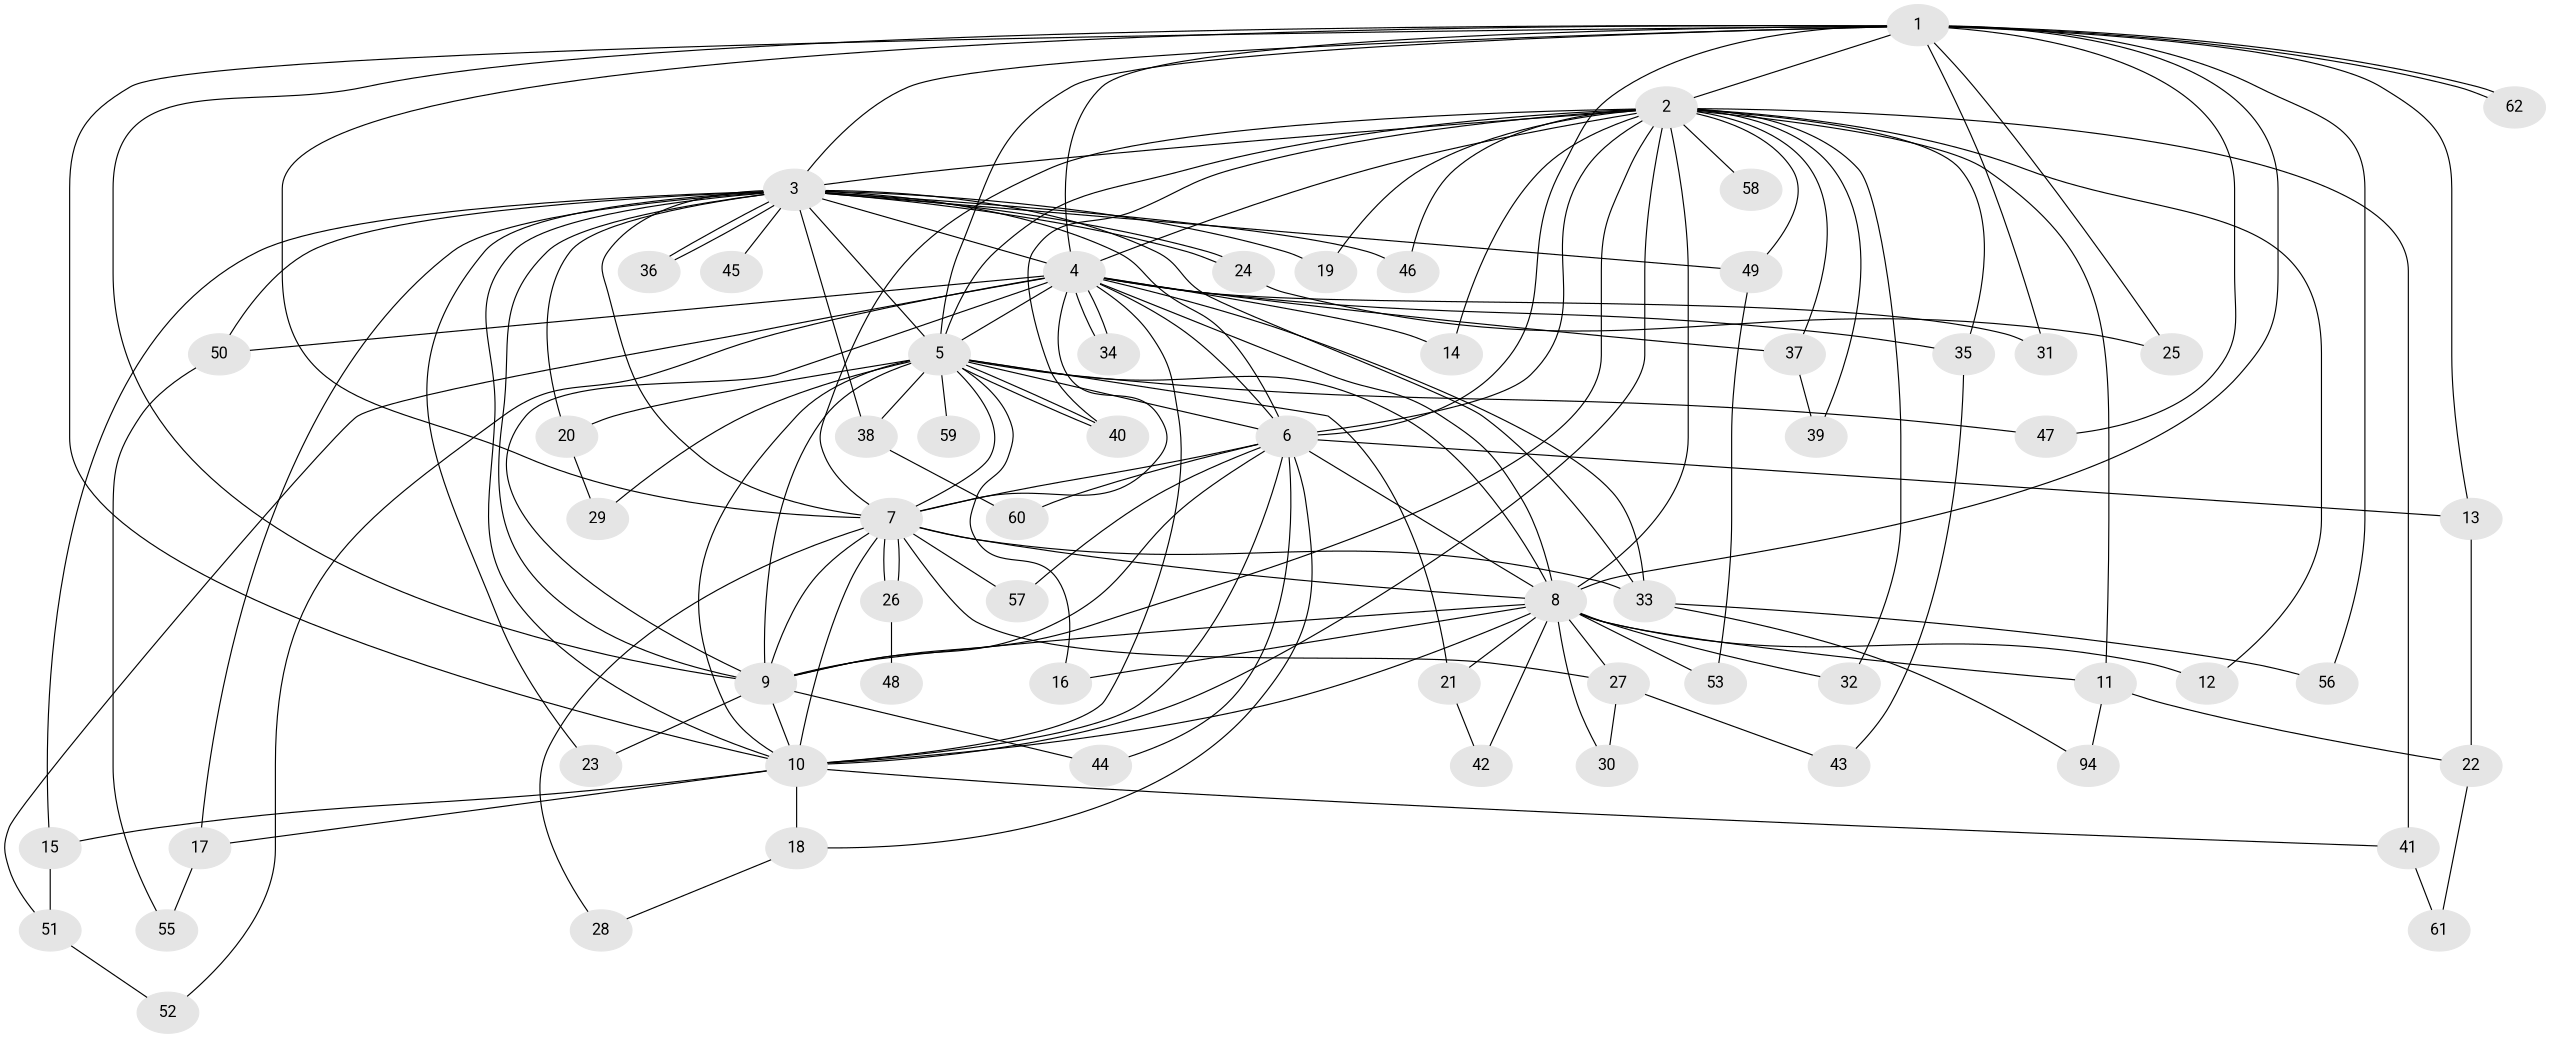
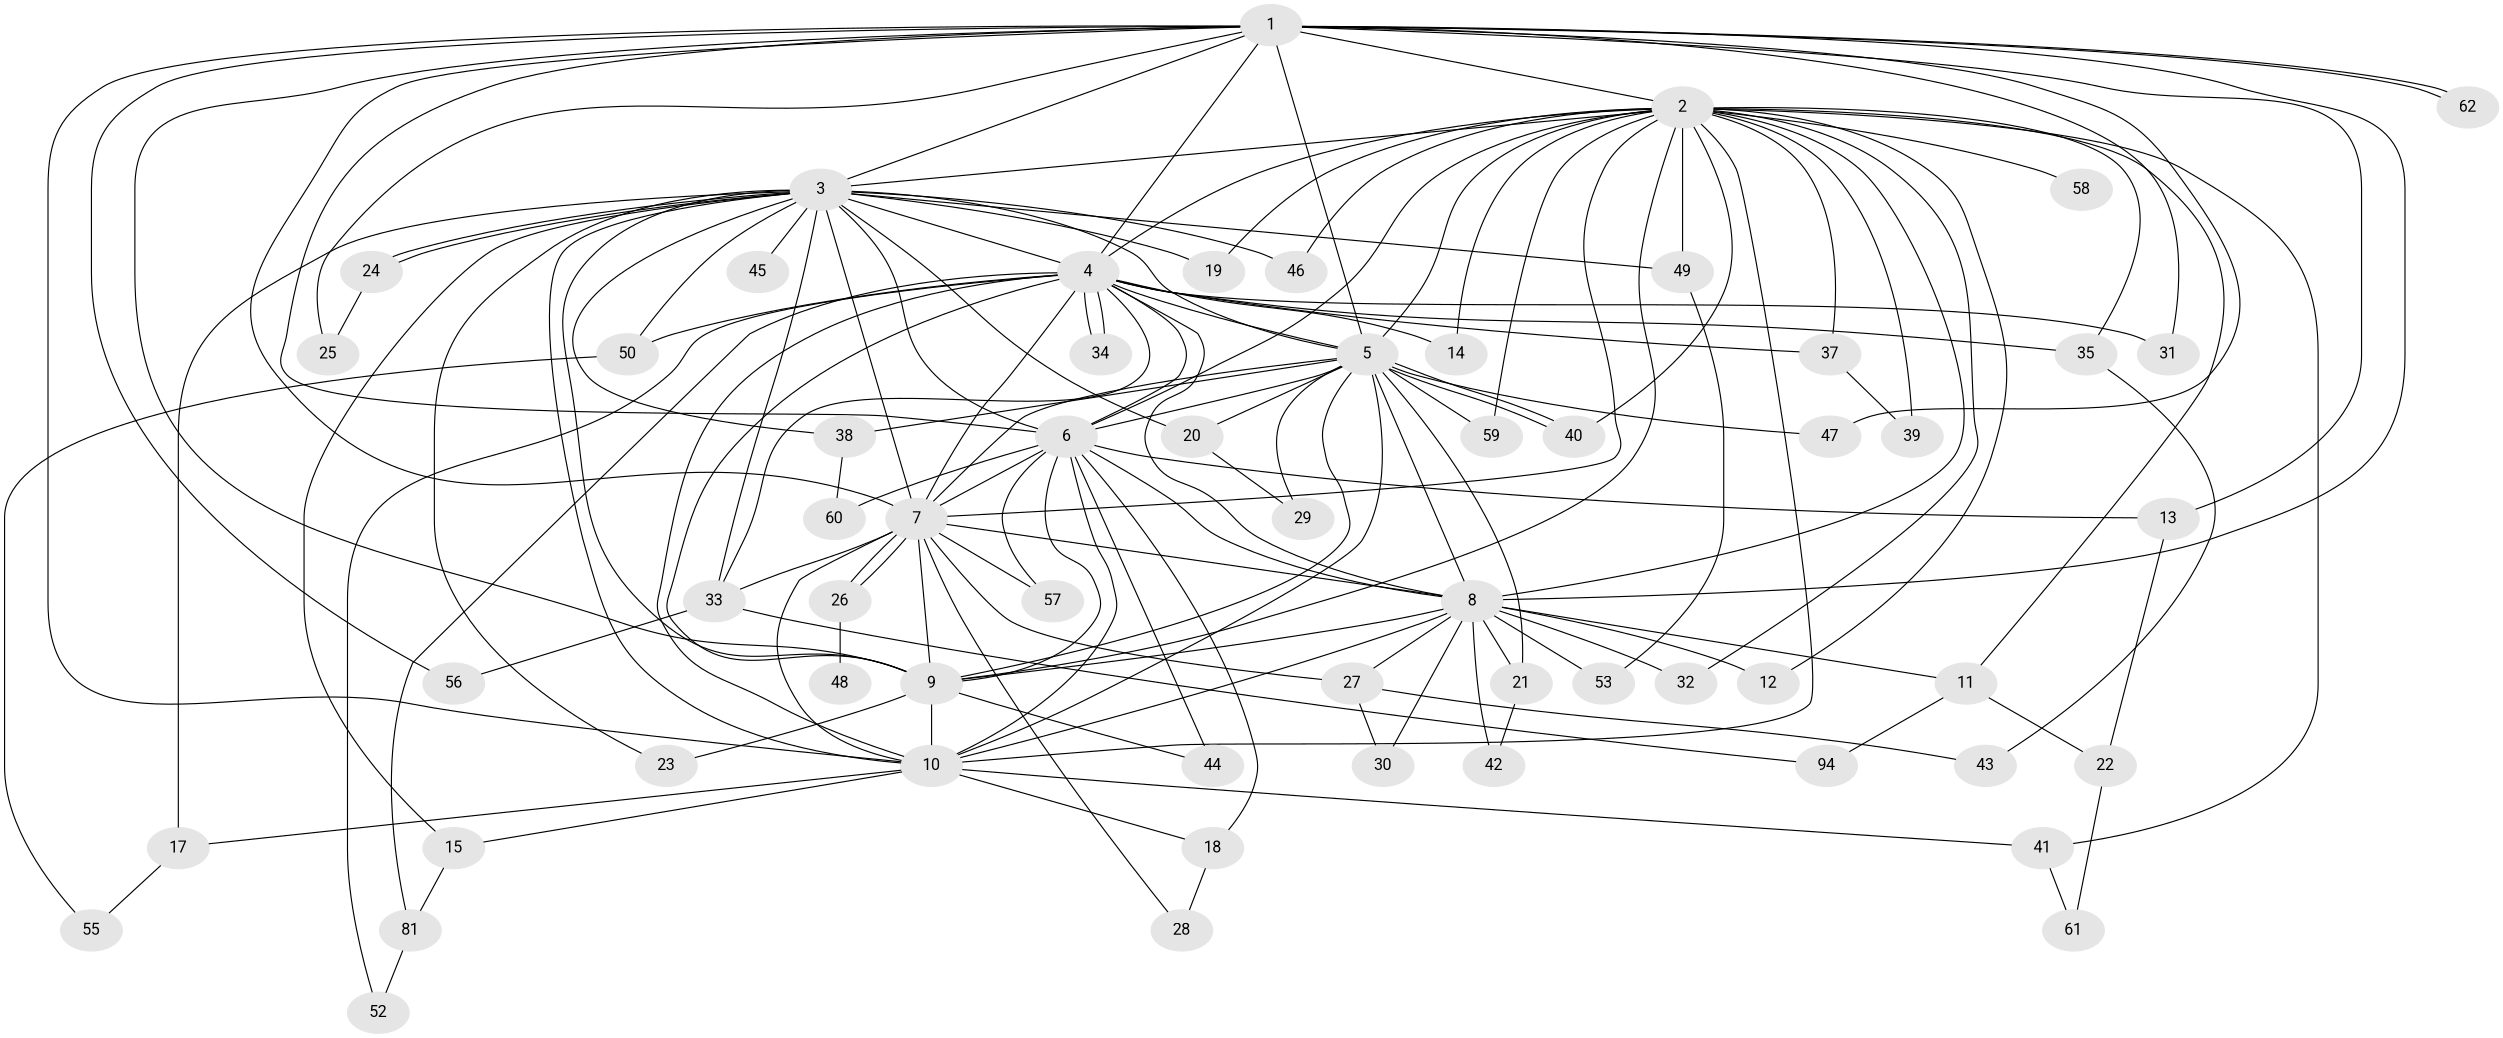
none -> (1532, 237)
(649, 272) -> none
(1061, 684) -> none
(50, 930) -> (410, 930)
